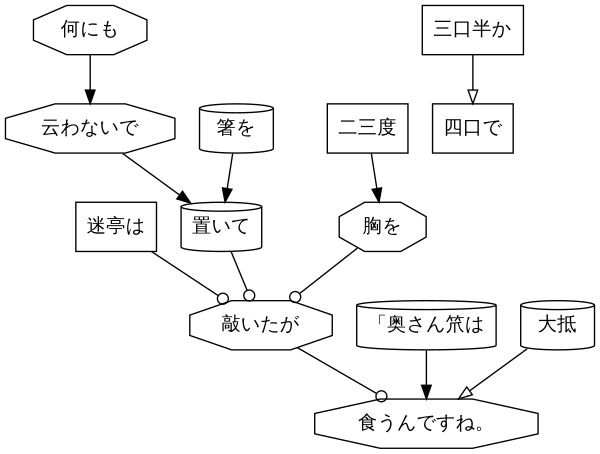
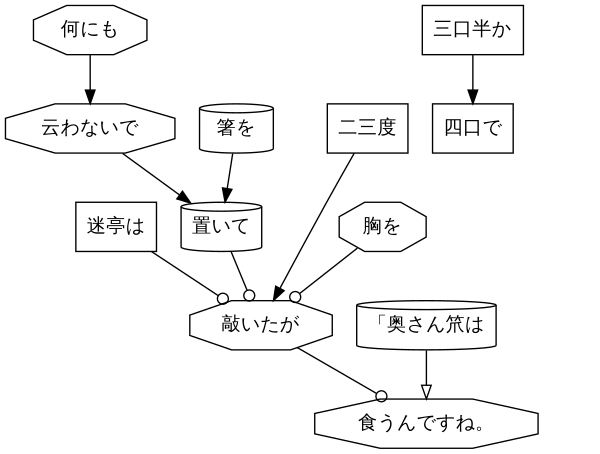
(473, 73) -> (473, 73)
(374, 171) -> (317, 220)
(558, 325) -> none
(426, 368) -> (426, 368)
